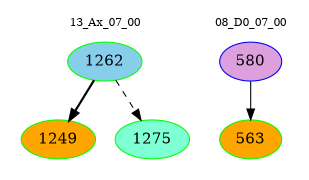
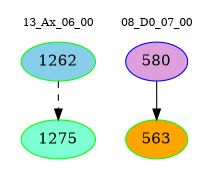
(105, 23) -> (58, 23)
(58, 139) -> none
